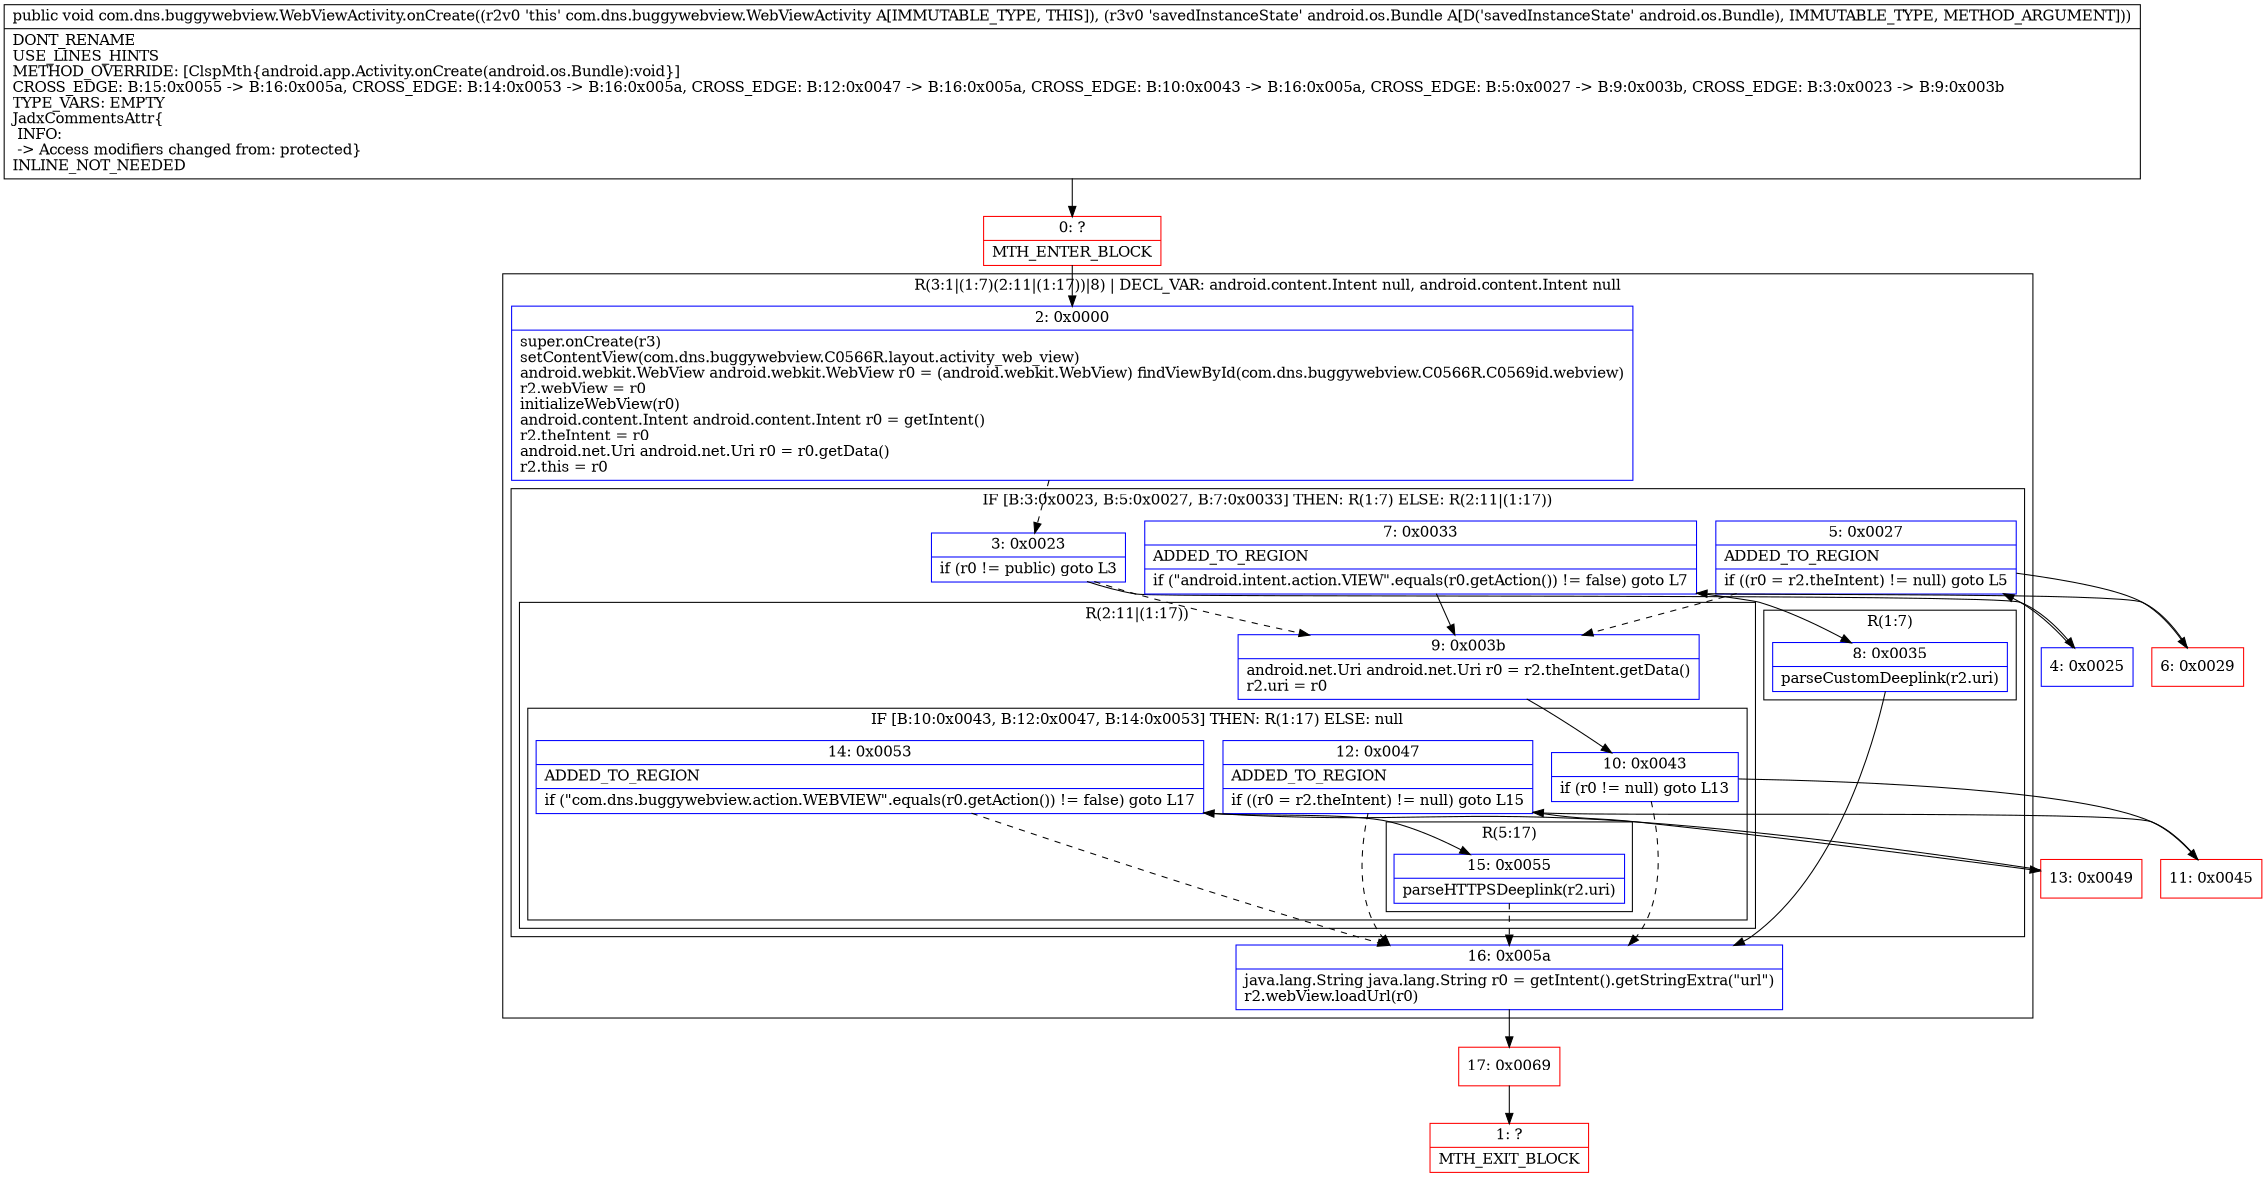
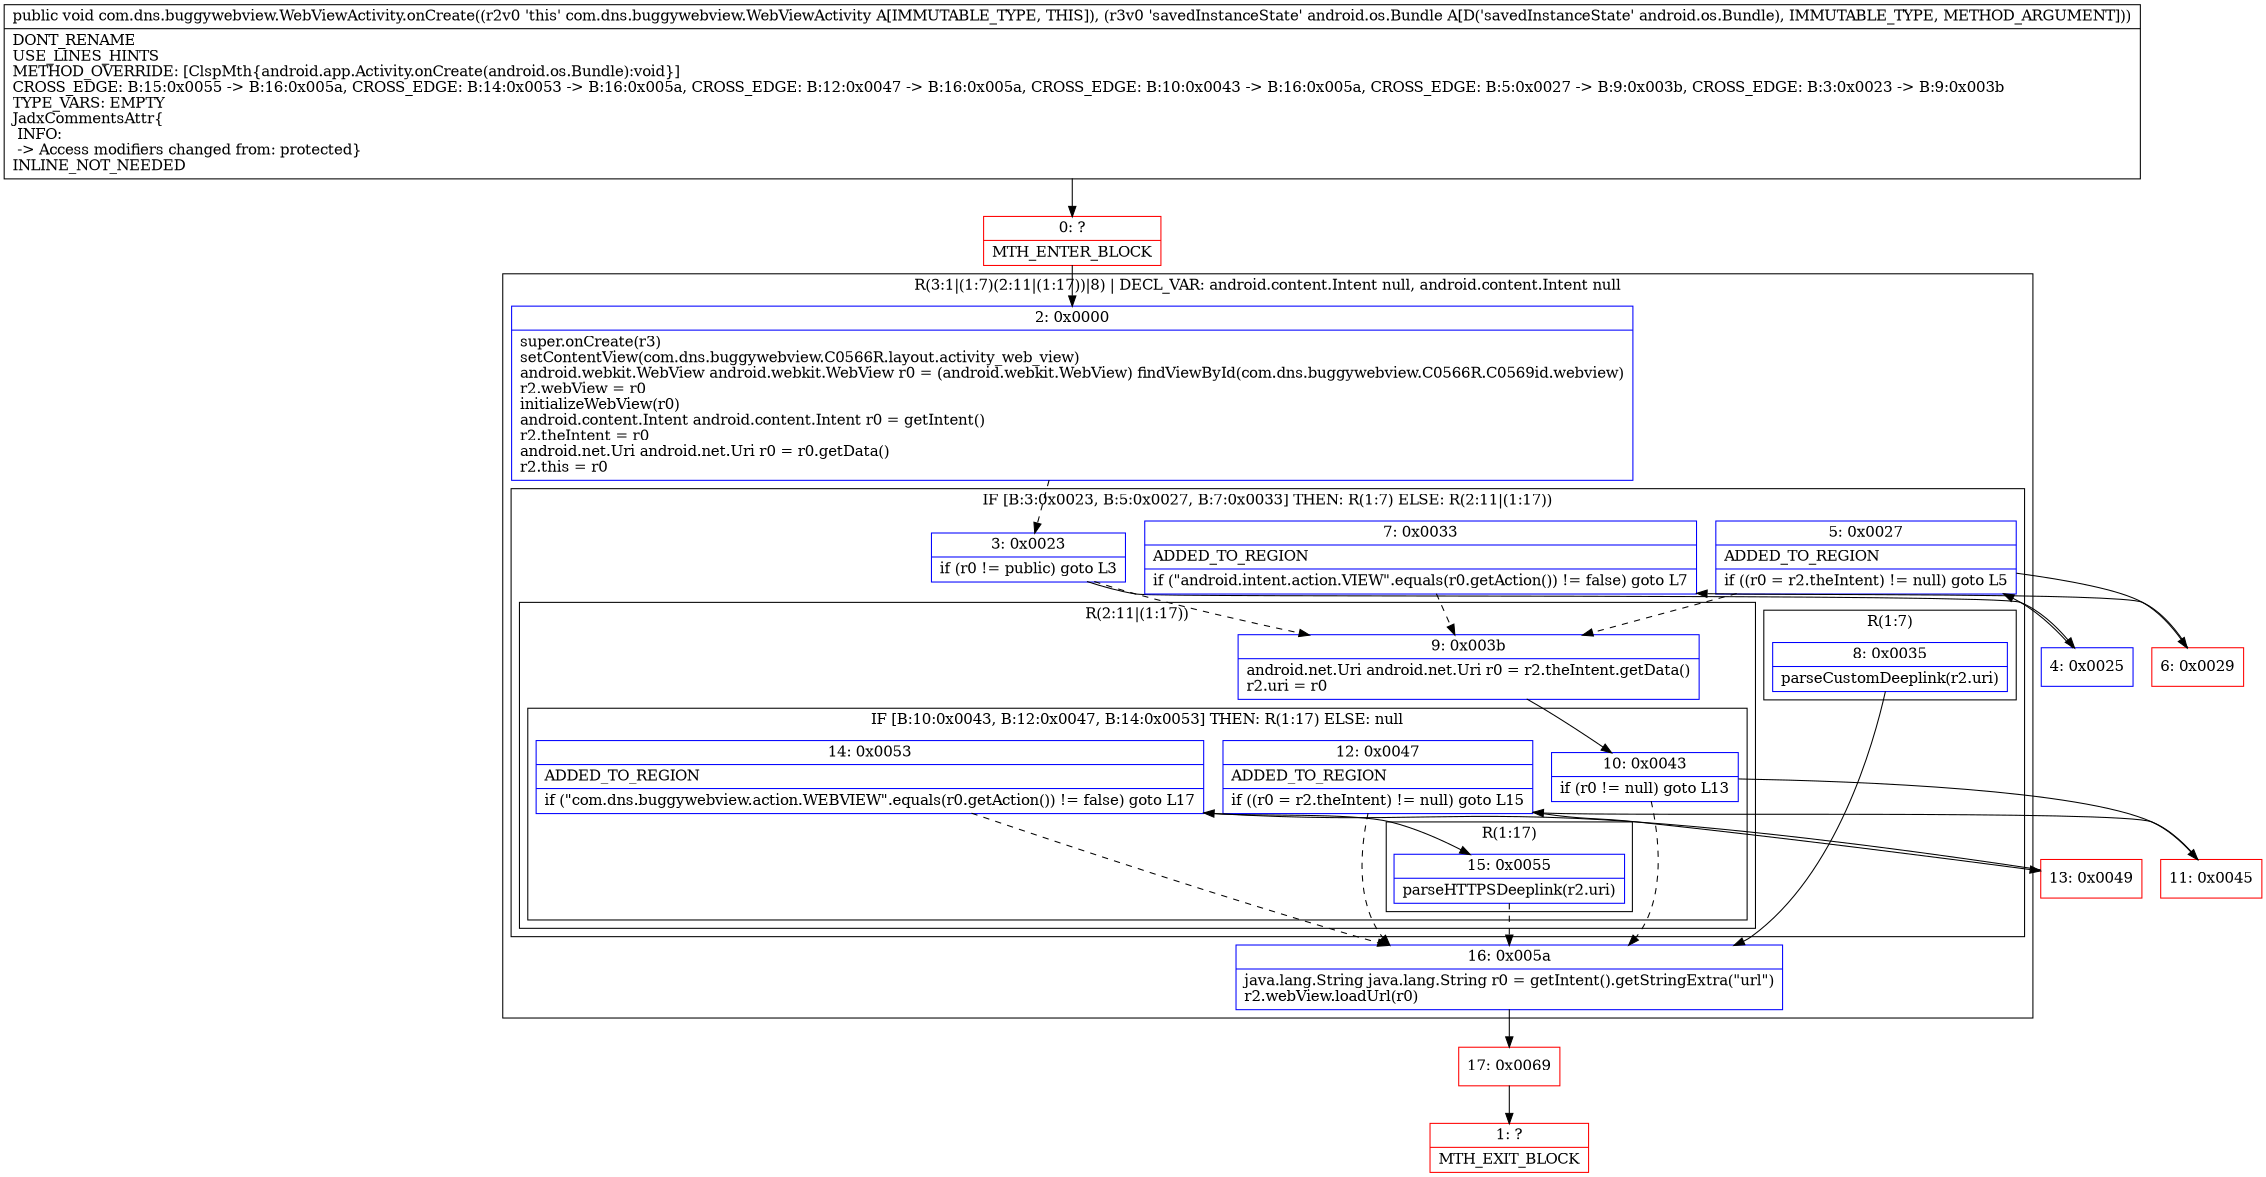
(1443, 610) -> (1443, 610)
(1801, 618) -> none
(1509, 834) -> (1509, 834)
